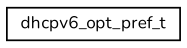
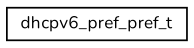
(93, 24) -> (97, 24)
